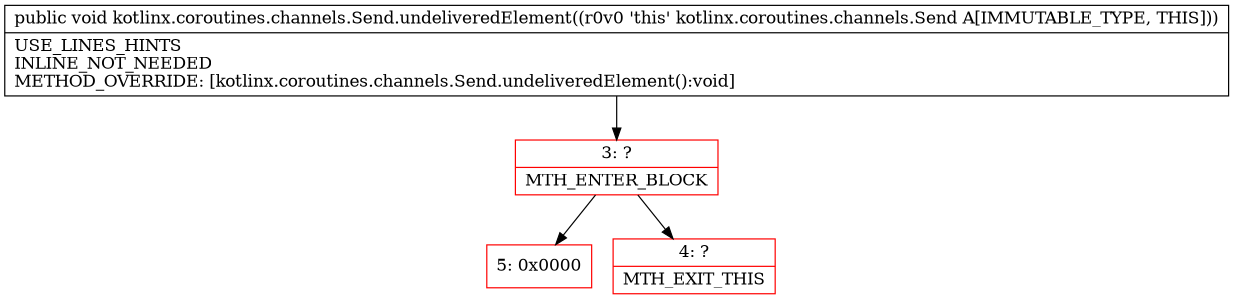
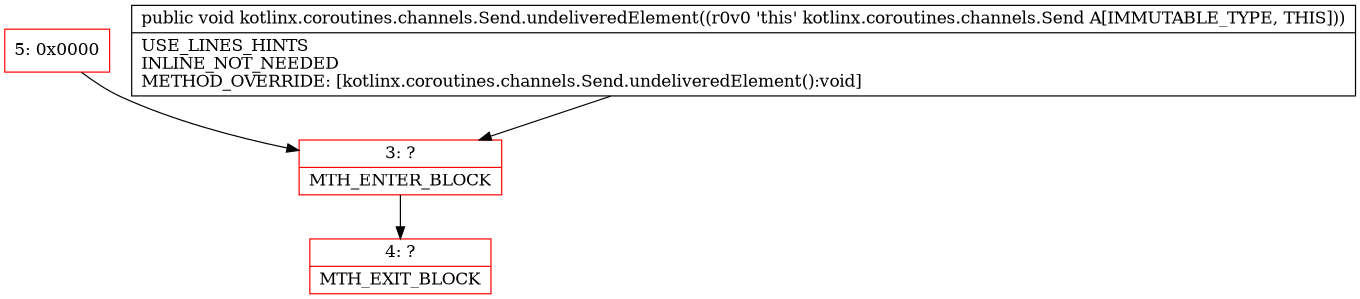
(579, 215) -> (181, 120)
(694, 279) -> (400, 279)
